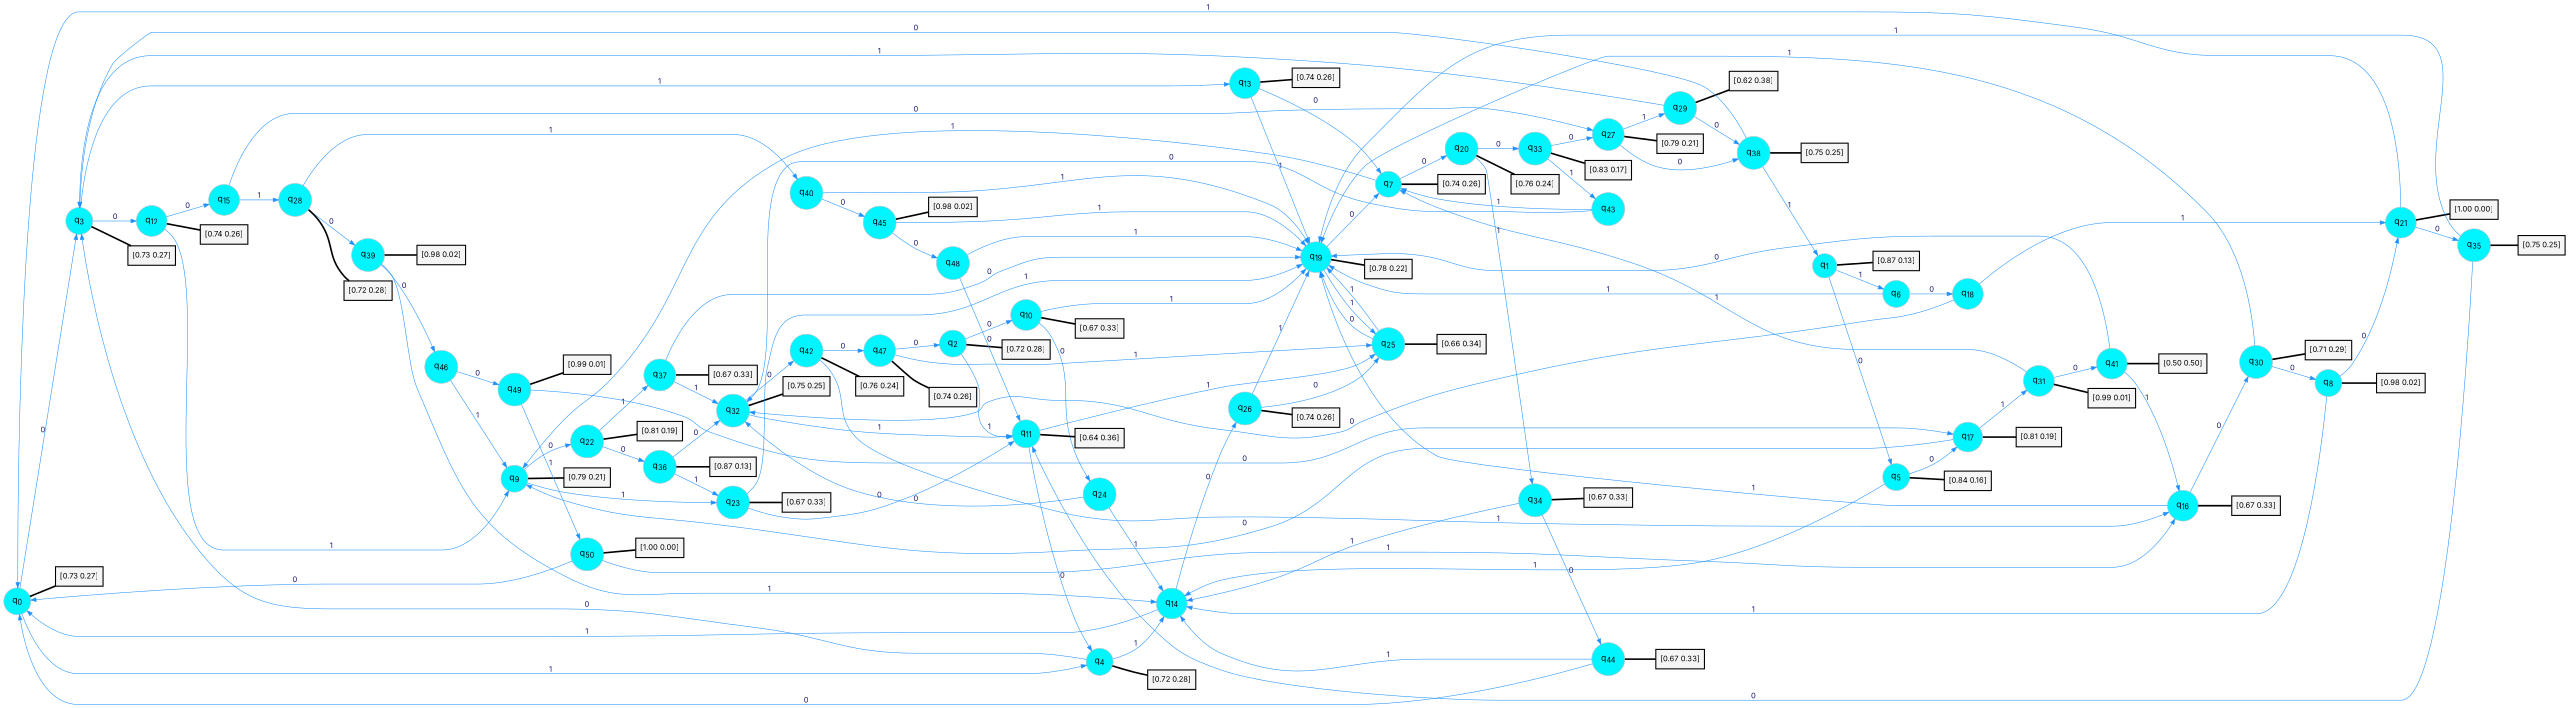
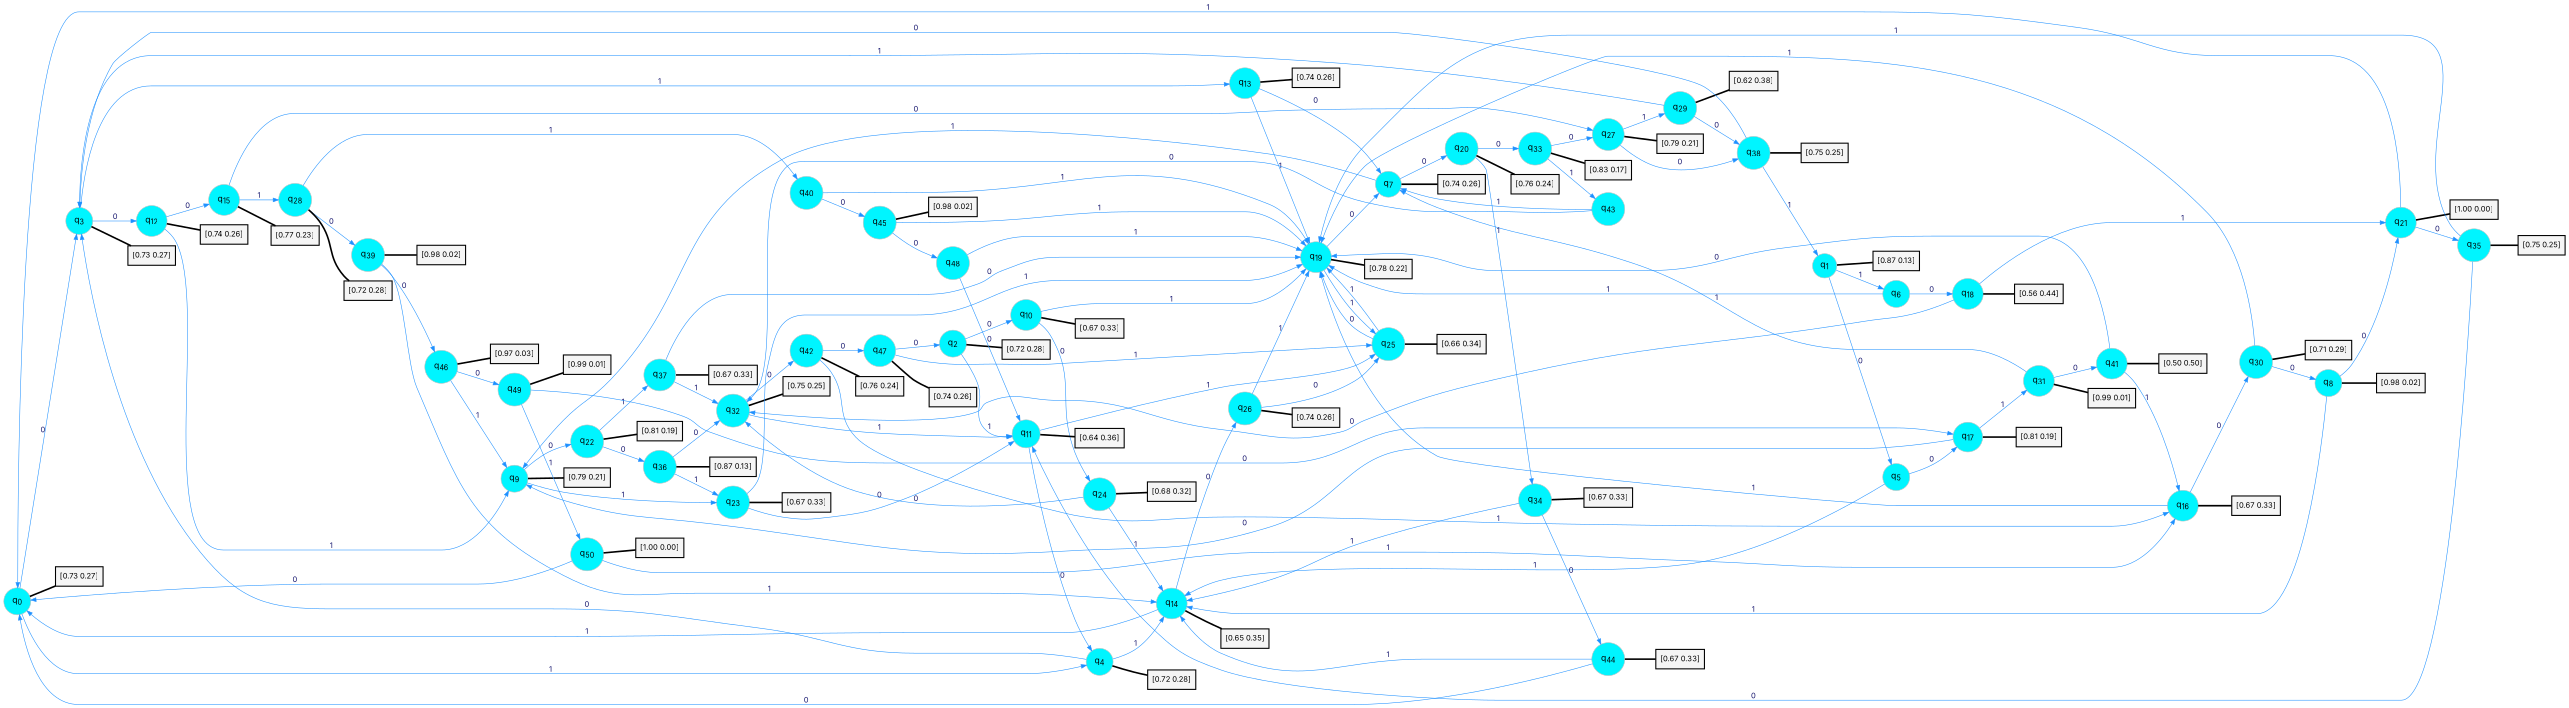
none -> (295, 236)
none -> (2039, 294)
none -> (514, 354)
(1968, 481) -> none
none -> (1172, 492)
none -> (1245, 639)
